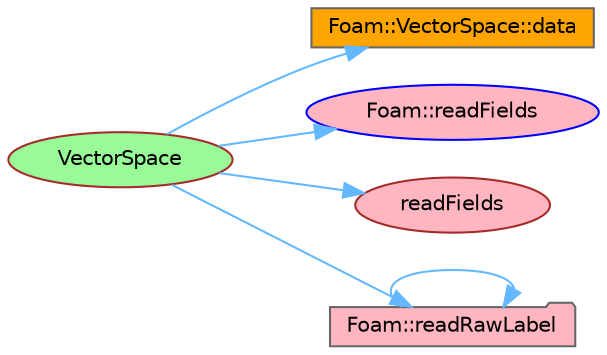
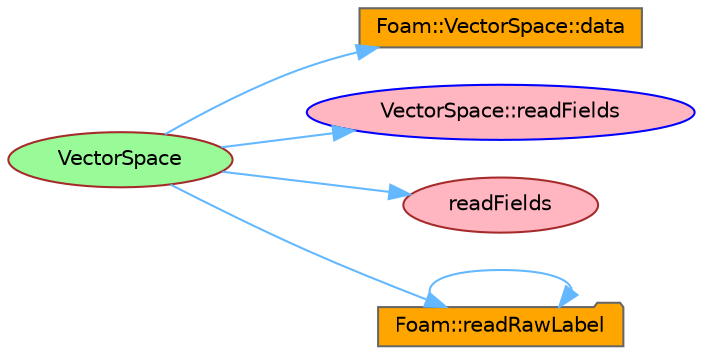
(453, 112) -> (501, 112)
(453, 327) -> (501, 327)
